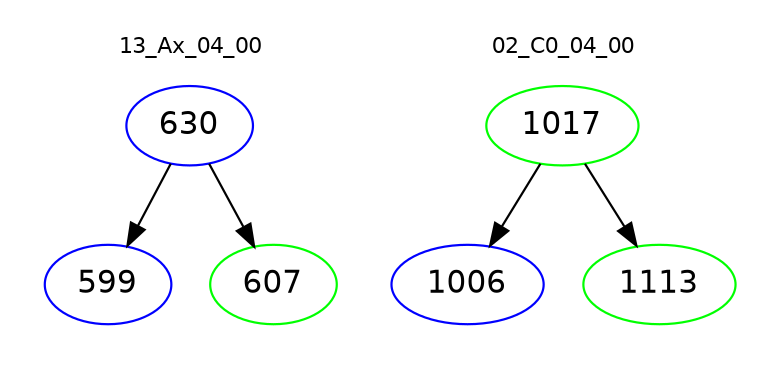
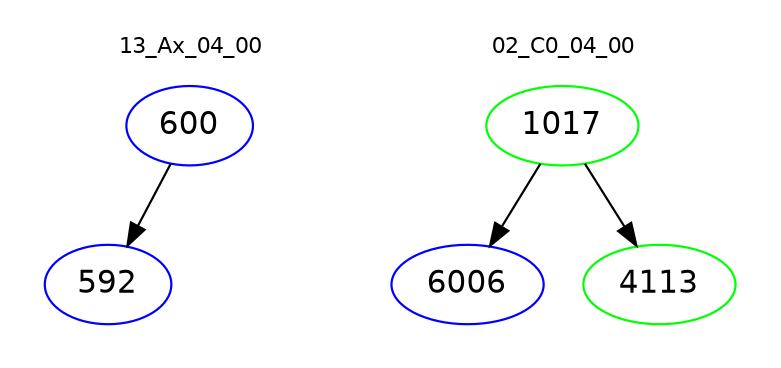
(190, 126) -> (190, 126)
(108, 285) -> (108, 285)
(273, 285) -> none
(468, 285) -> (468, 285)
(659, 285) -> (659, 285)
